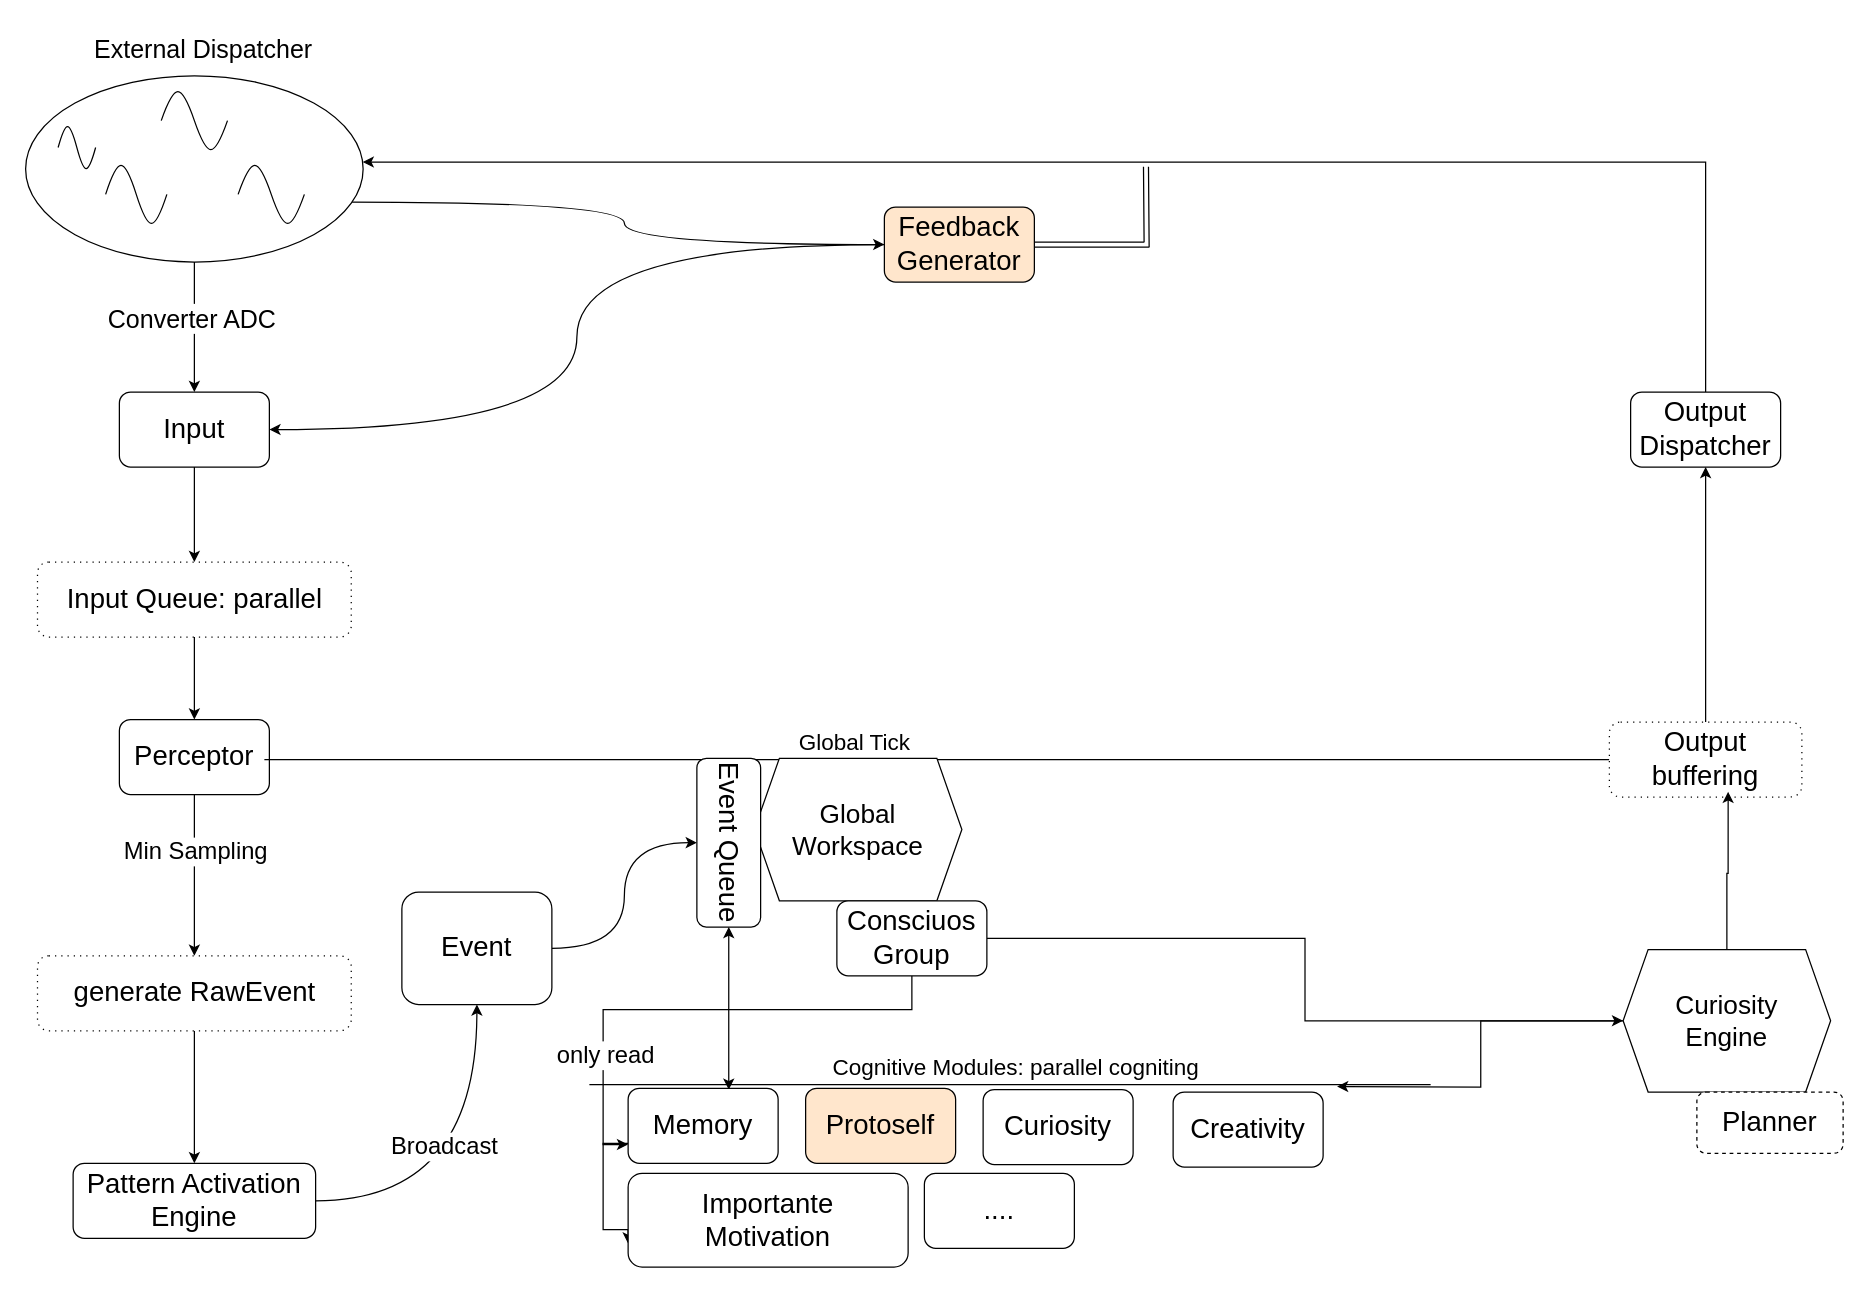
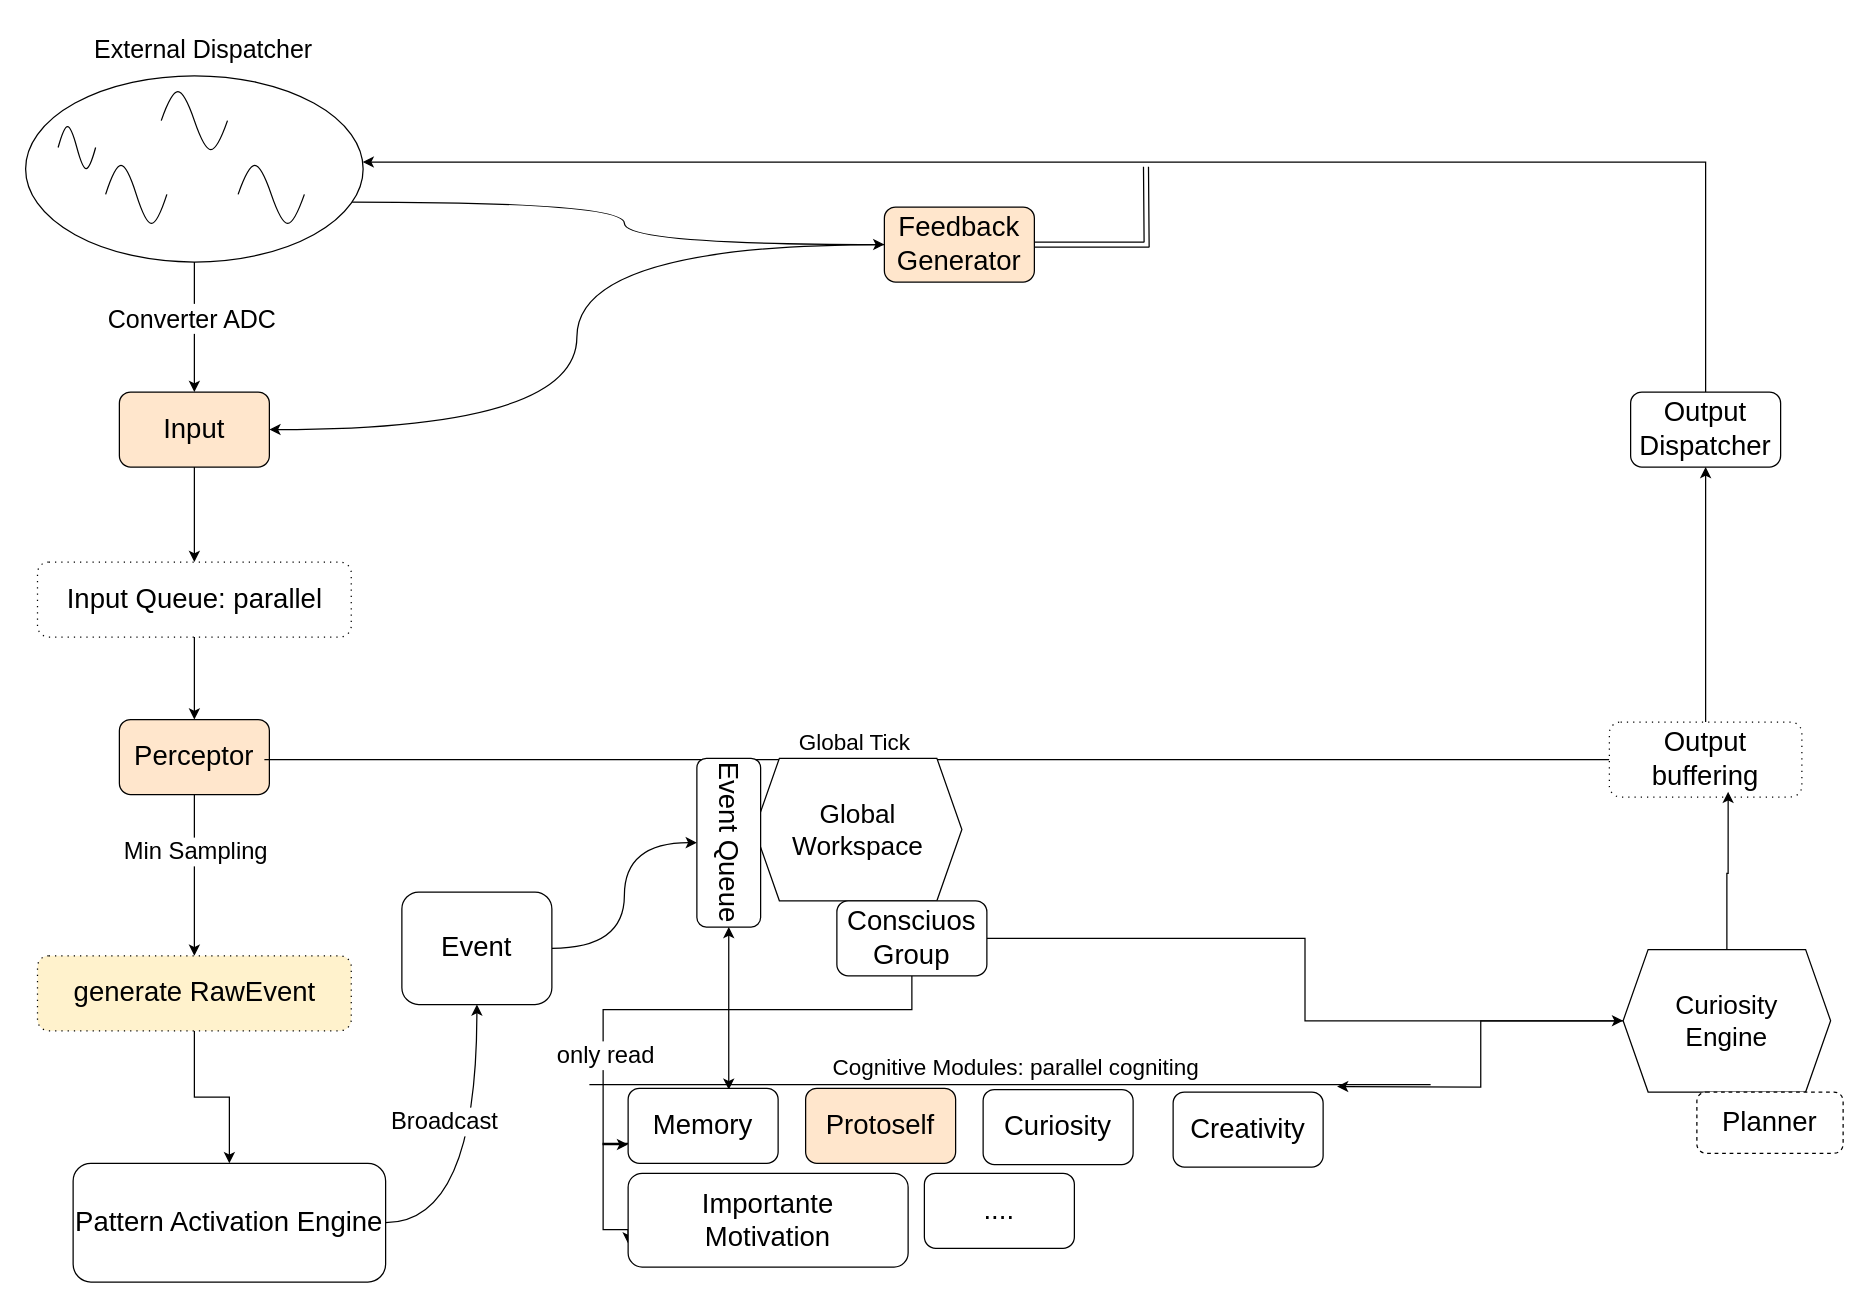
(194, 429) -> (194, 429)
(194, 757) -> (194, 757)
(194, 993) -> (194, 993)
(194, 1201) -> (229, 1223)
